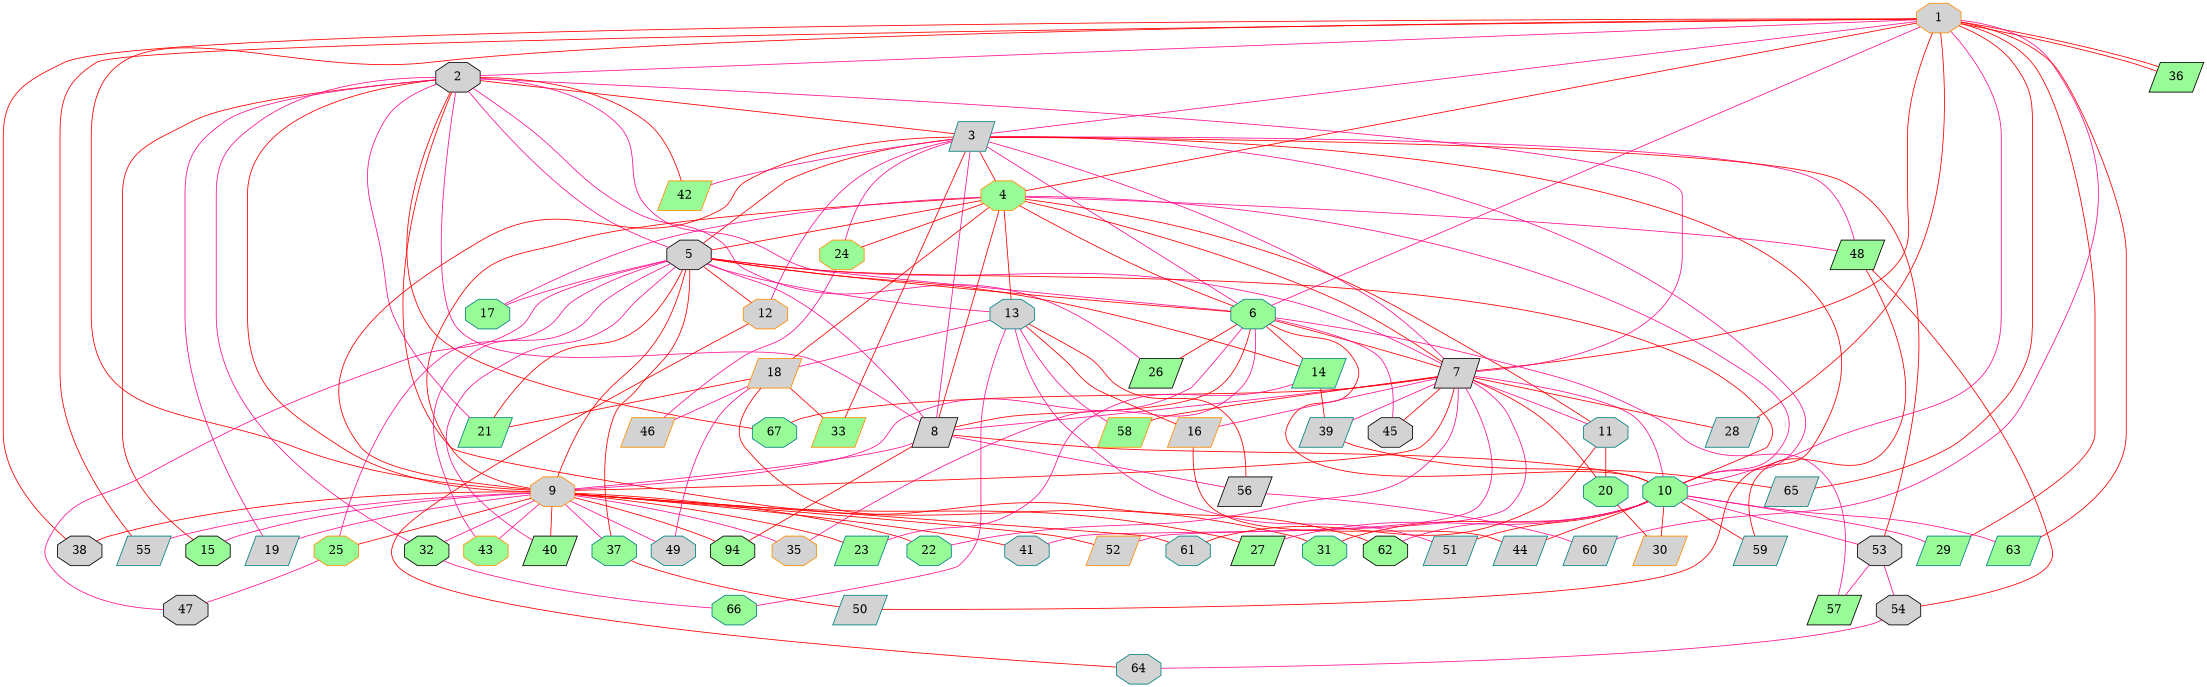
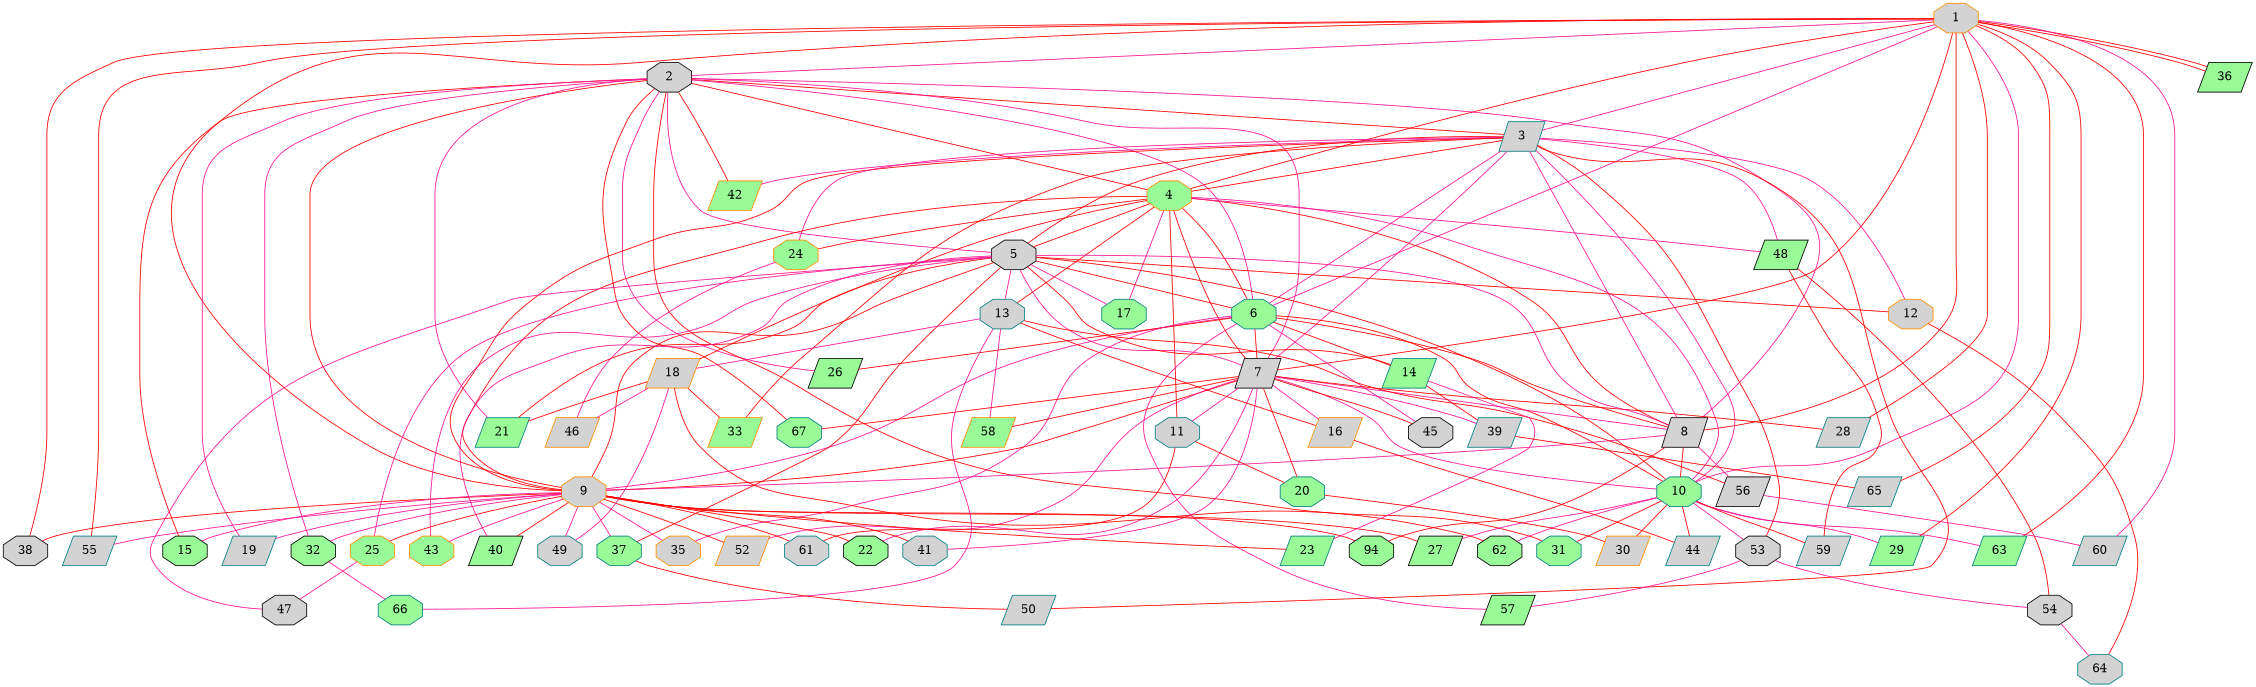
none -> (919, 137)
none -> (1951, 313)
(929, 551) -> (866, 551)
(1450, 551) -> none
